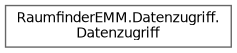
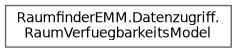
(118, 26) -> (118, 26)
